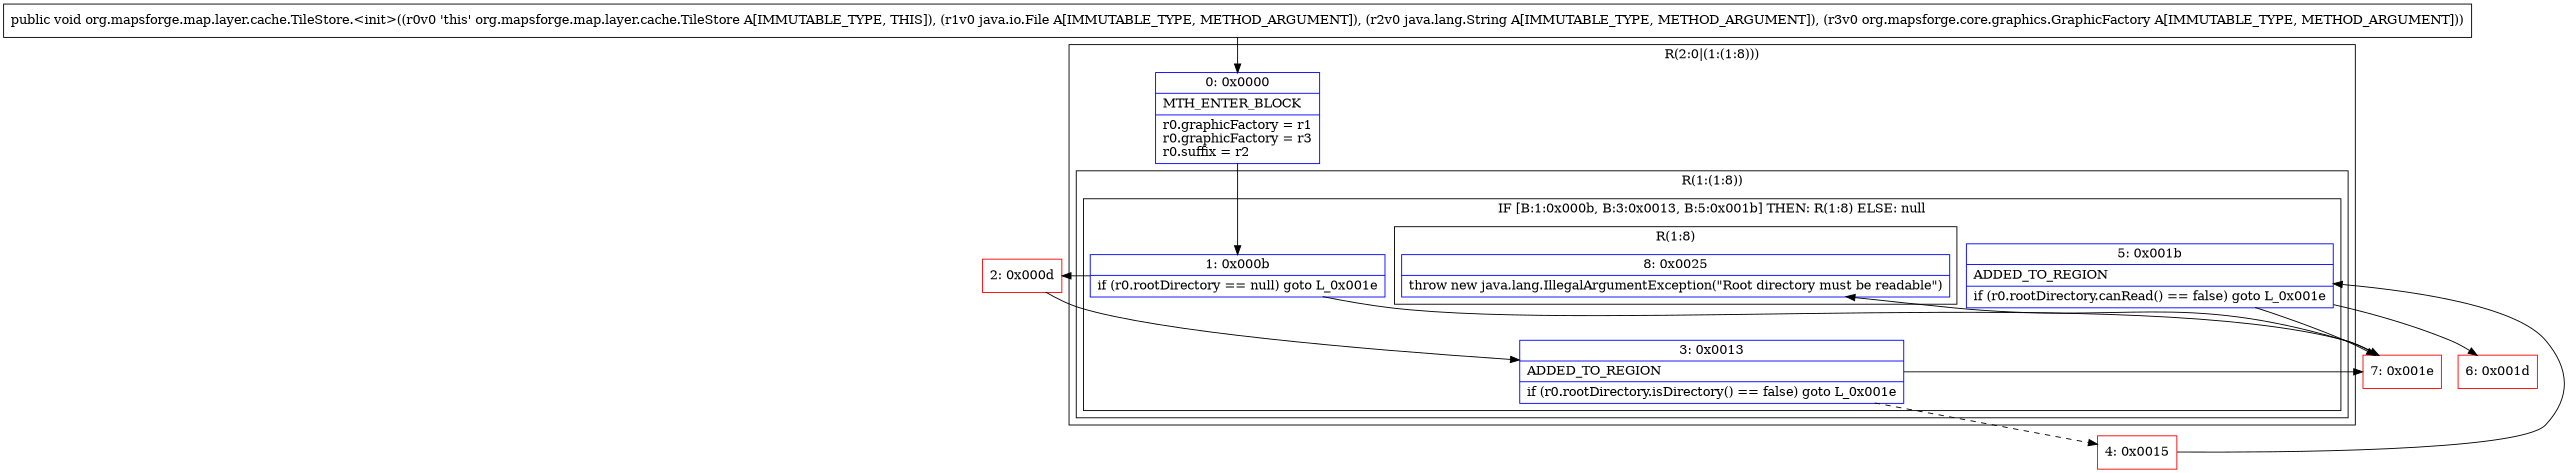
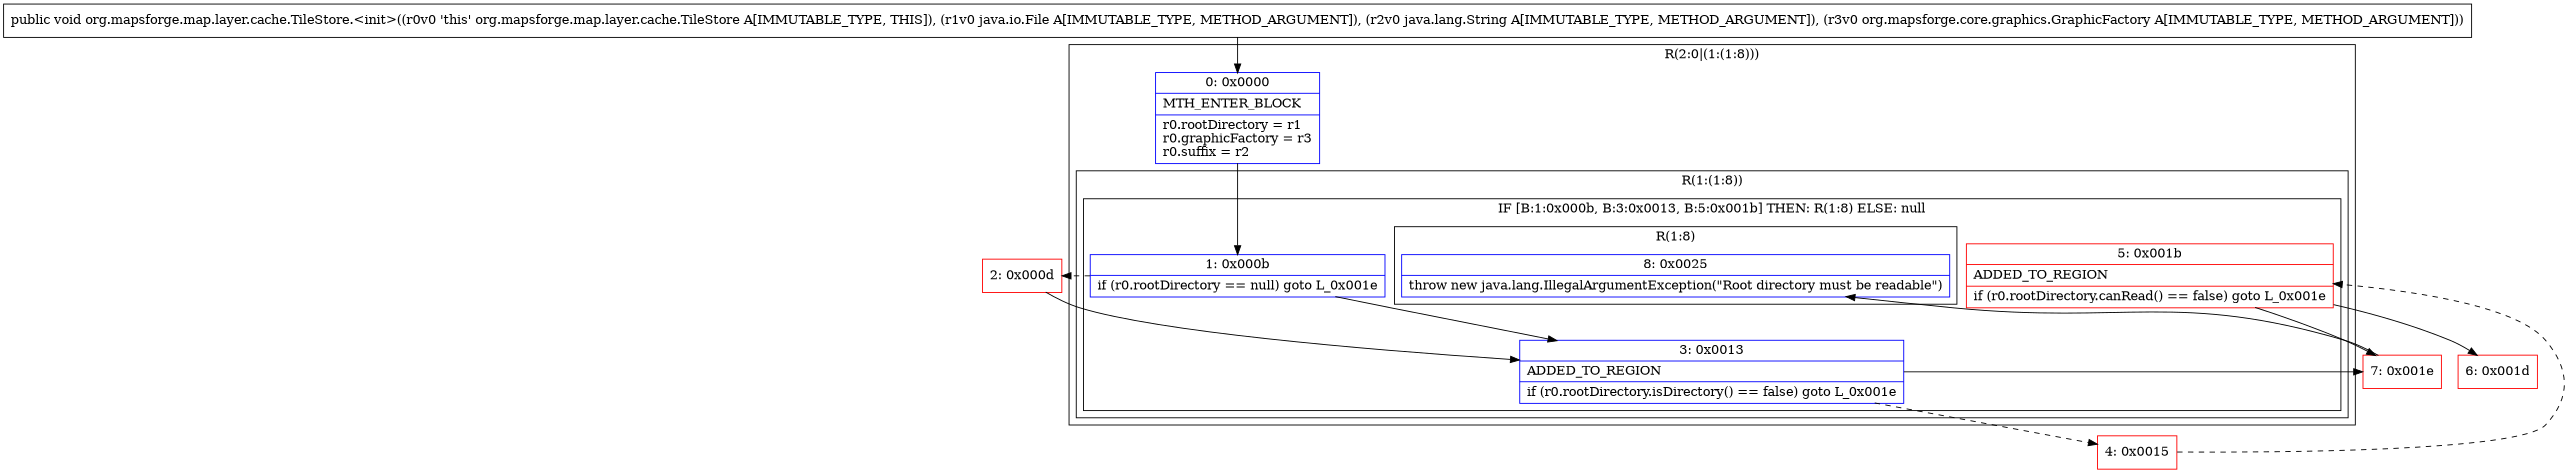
(1238, 125) -> (1232, 125)
(1081, 276) -> (1081, 276)
(2150, 276) -> (2150, 276)
(1848, 313) -> (1442, 318)
(2516, 436) -> (2516, 436)
